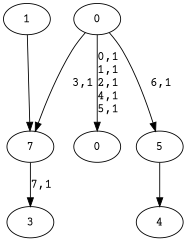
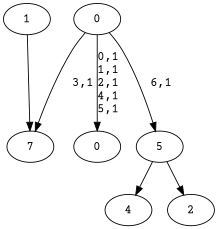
none -> (191, 210)
(30, 222) -> none
